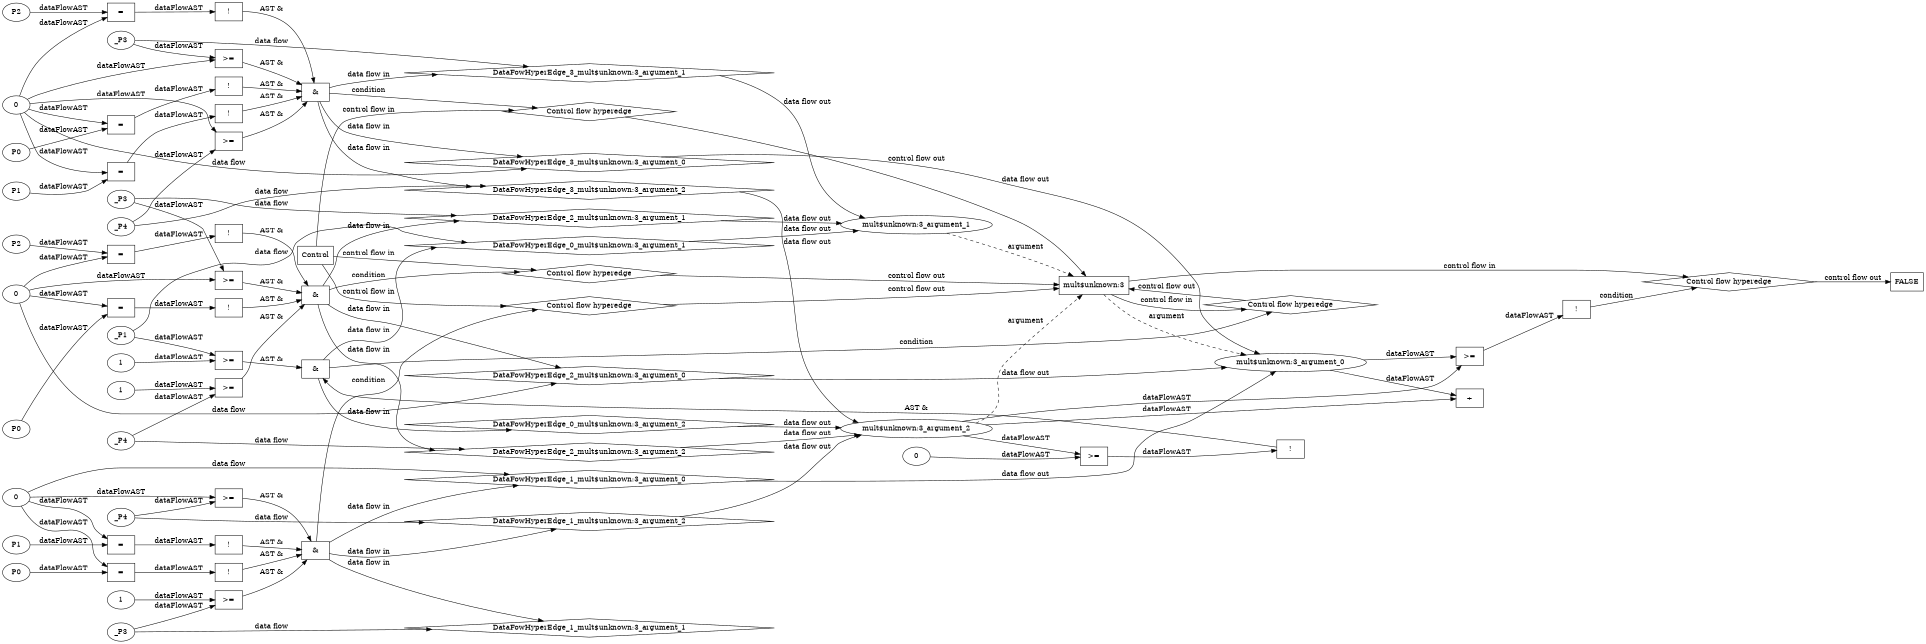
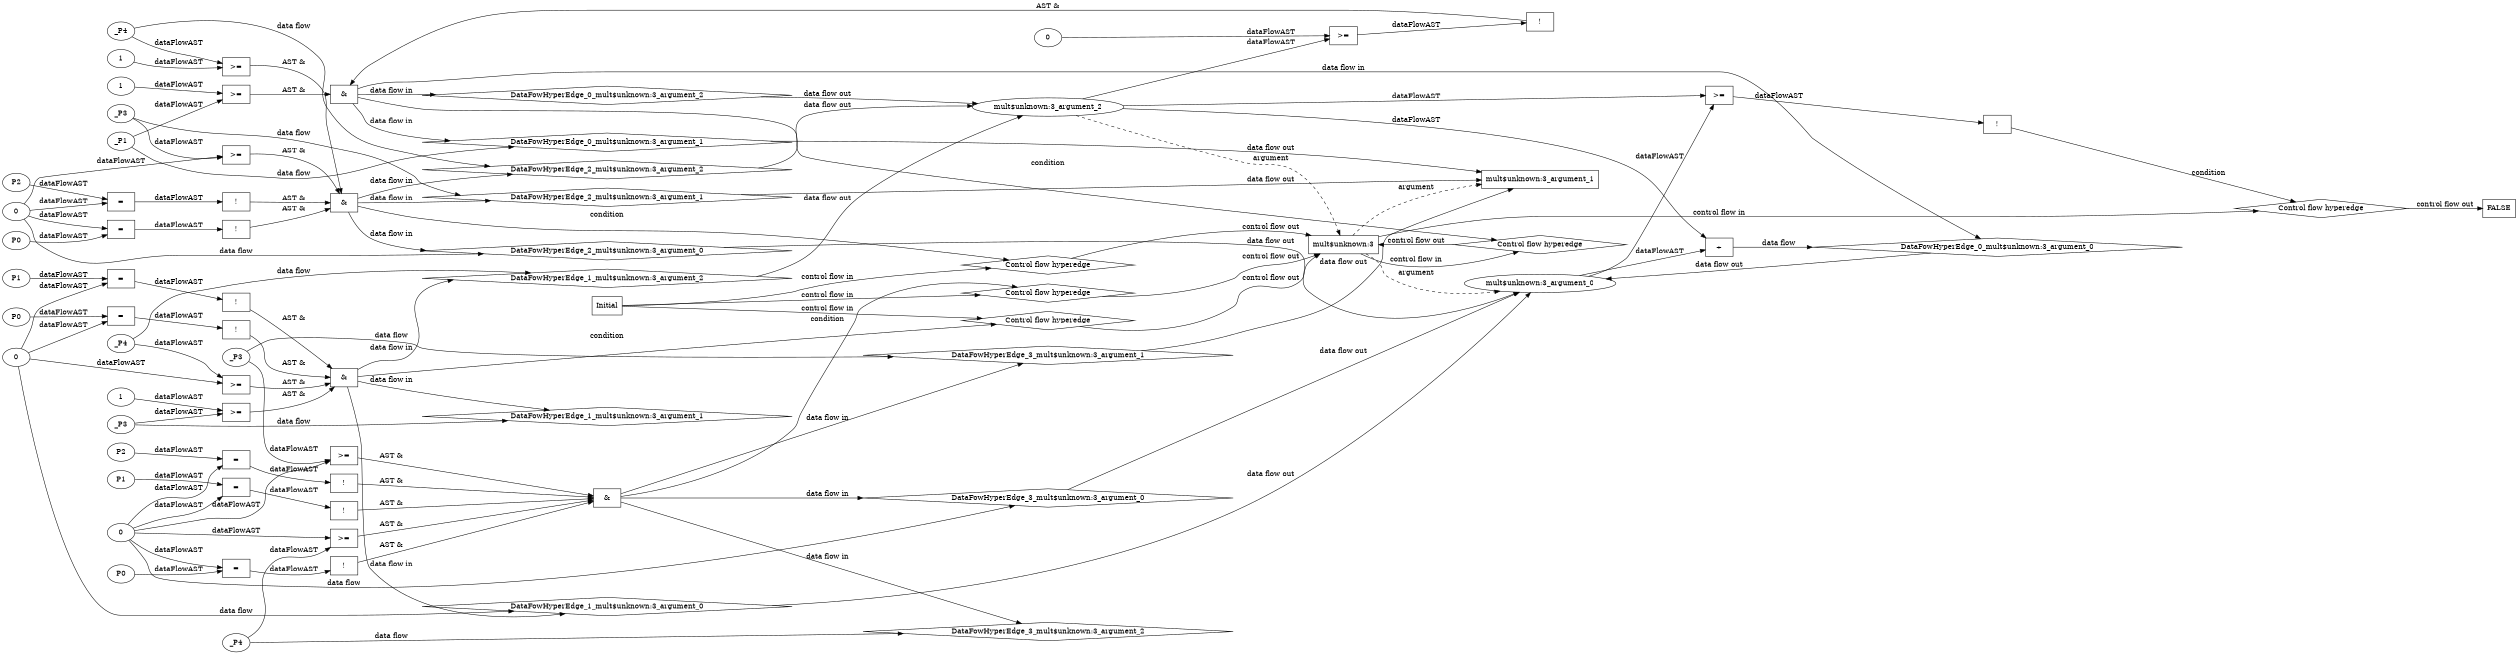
(916, 225) -> (1540, 179)
none -> (1997, 247)
(1008, 252) -> (1410, 200)
(316, 255) -> (607, 306)
(793, 295) -> none
